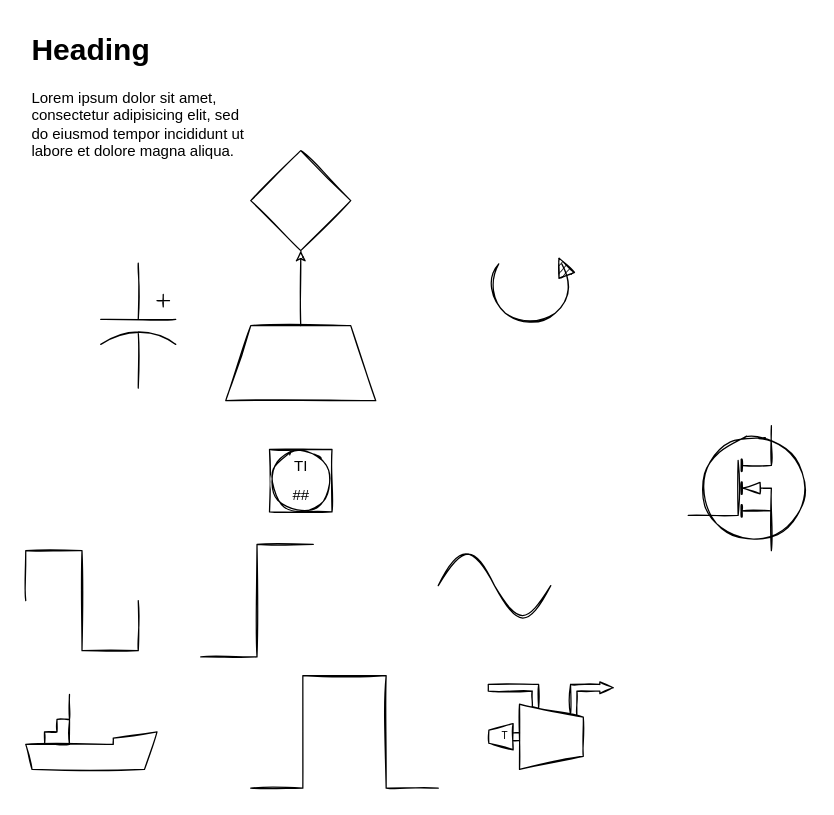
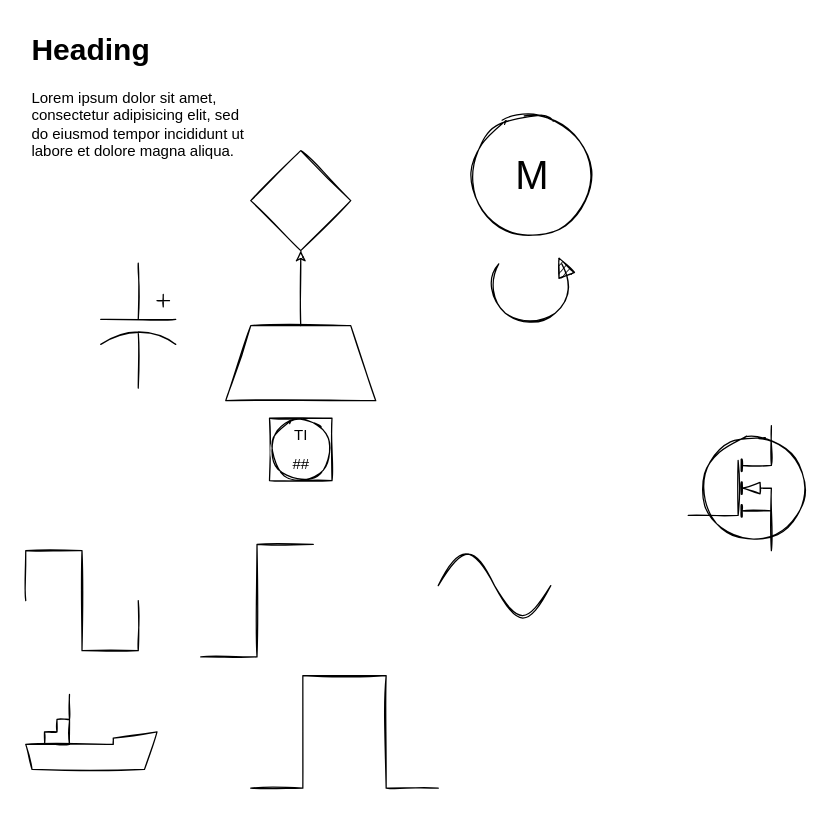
none -> (531, 176)
(301, 481) -> (301, 449)
(551, 726) -> none
